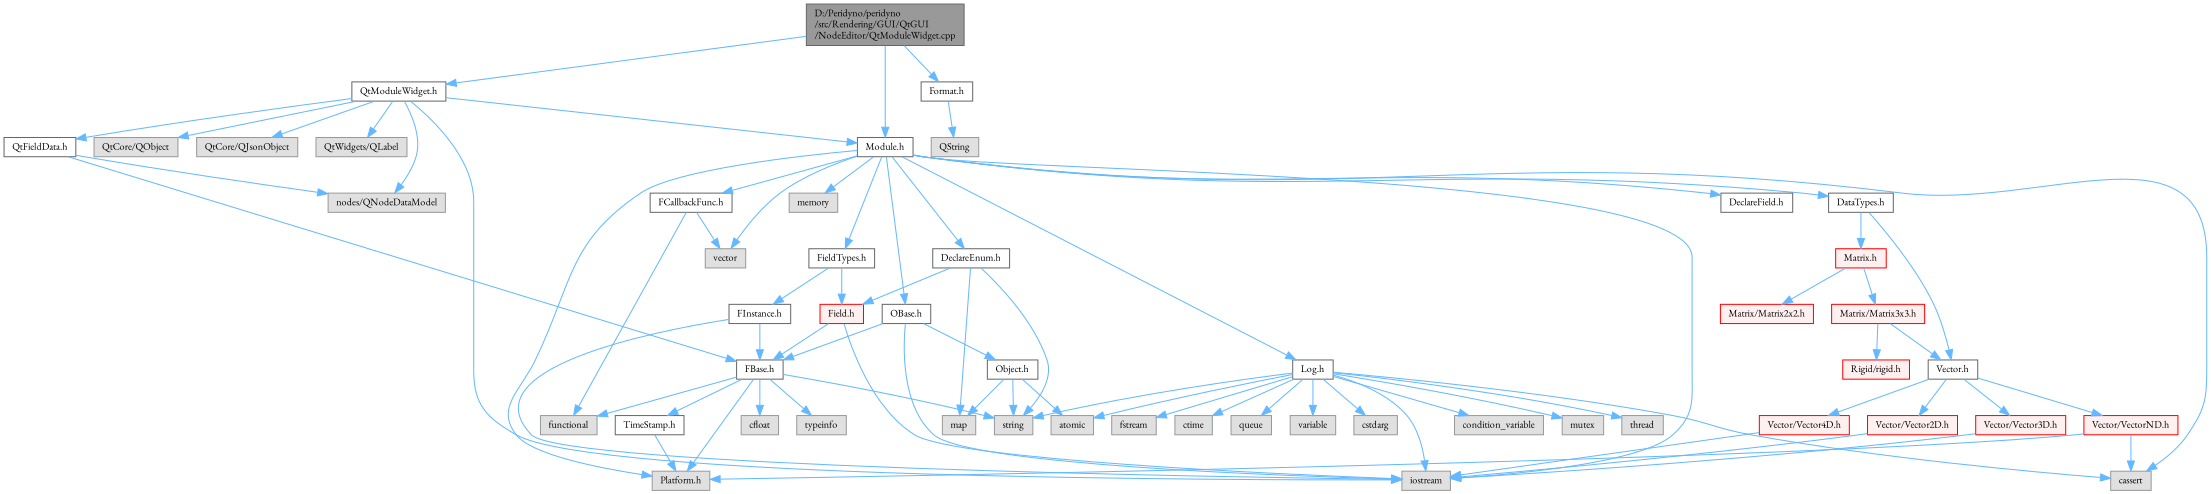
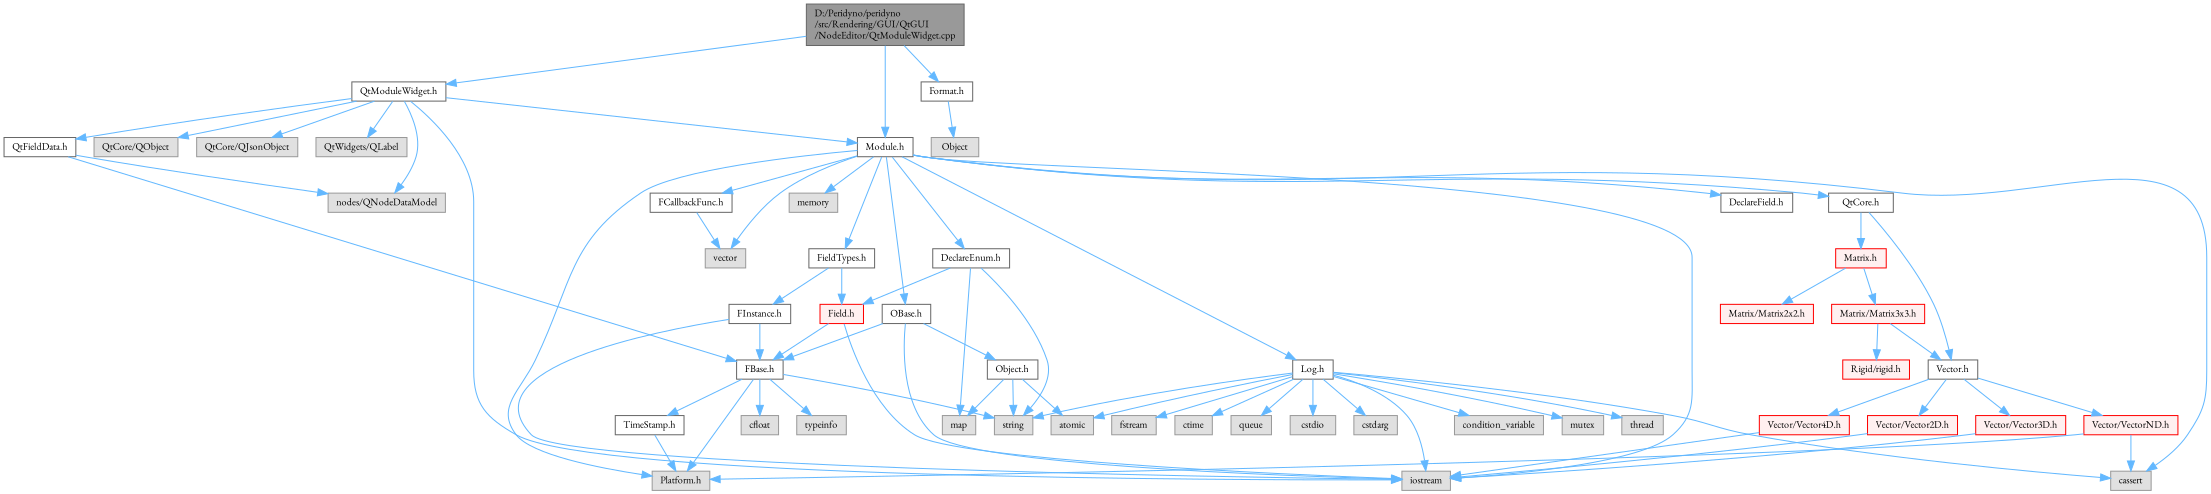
(955, 147) -> (955, 147)
(1861, 203) -> (1861, 203)
(569, 425) -> none
(1313, 425) -> (1313, 425)
